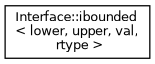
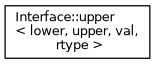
(77, 32) -> (77, 32)
